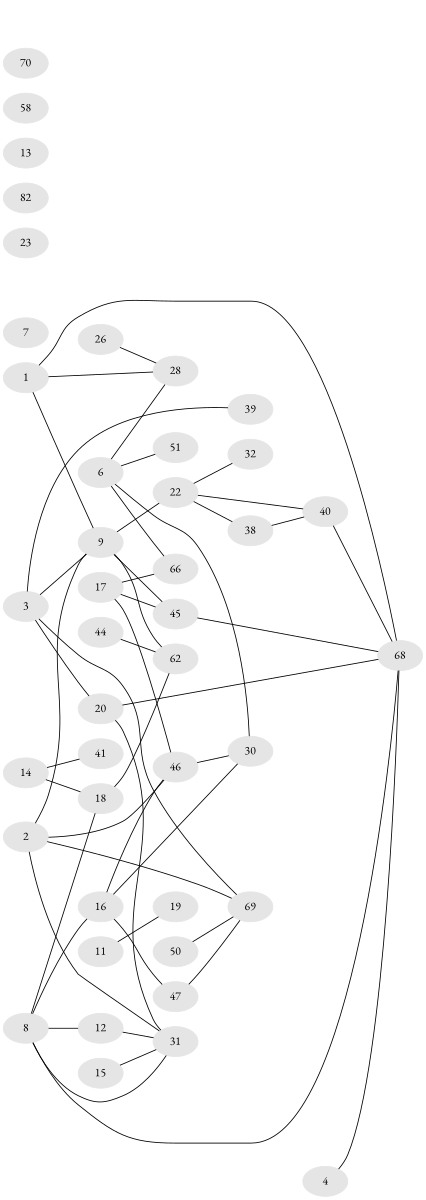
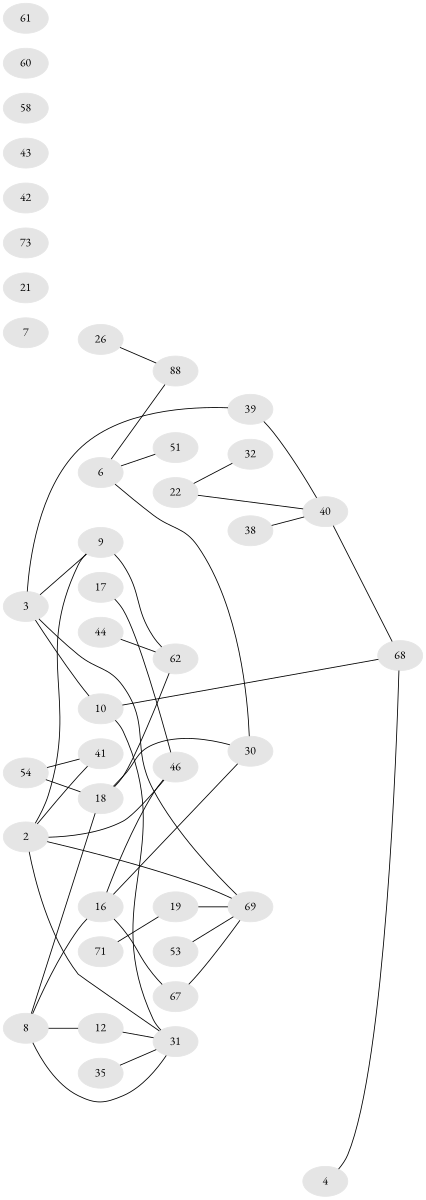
none -> (26, 18)
(26, 63) -> (26, 63)
(26, 153) -> (26, 153)
(26, 198) -> (26, 198)
(26, 243) -> (26, 243)
none -> (26, 288)
(176, 371) -> (176, 371)
(26, 378) -> none
none -> (292, 458)
(213, 512) -> none
(140, 516) -> none
(176, 569) -> none
(176, 614) -> none
(101, 709) -> (101, 709)
(213, 759) -> (162, 741)
(26, 773) -> (26, 773)
none -> (62, 795)
none -> (213, 907)
(101, 952) -> (101, 952)
(176, 952) -> (176, 952)
(176, 997) -> (176, 997)
(327, 1050) -> none
(101, 1073) -> (101, 1073)
